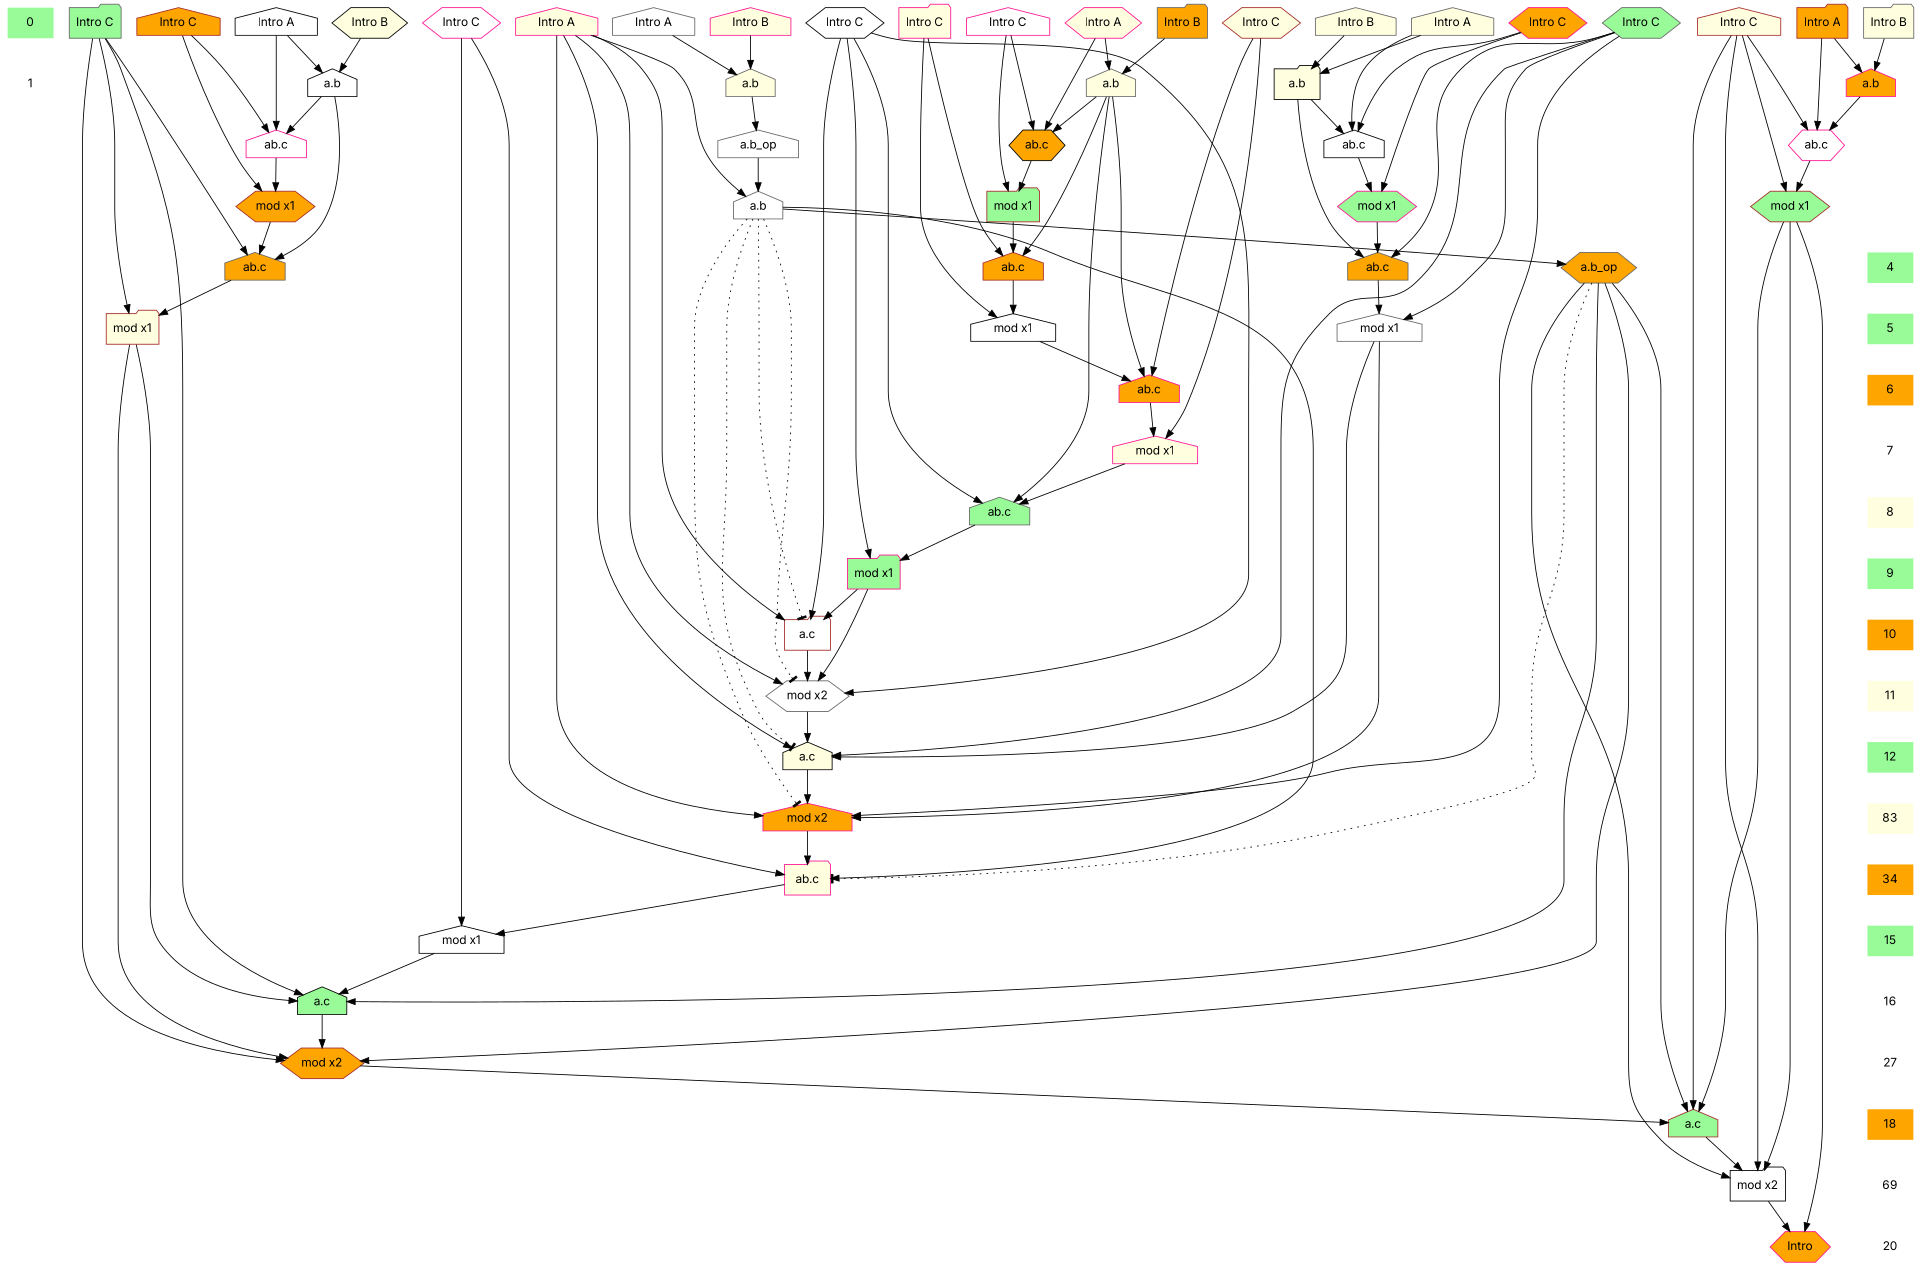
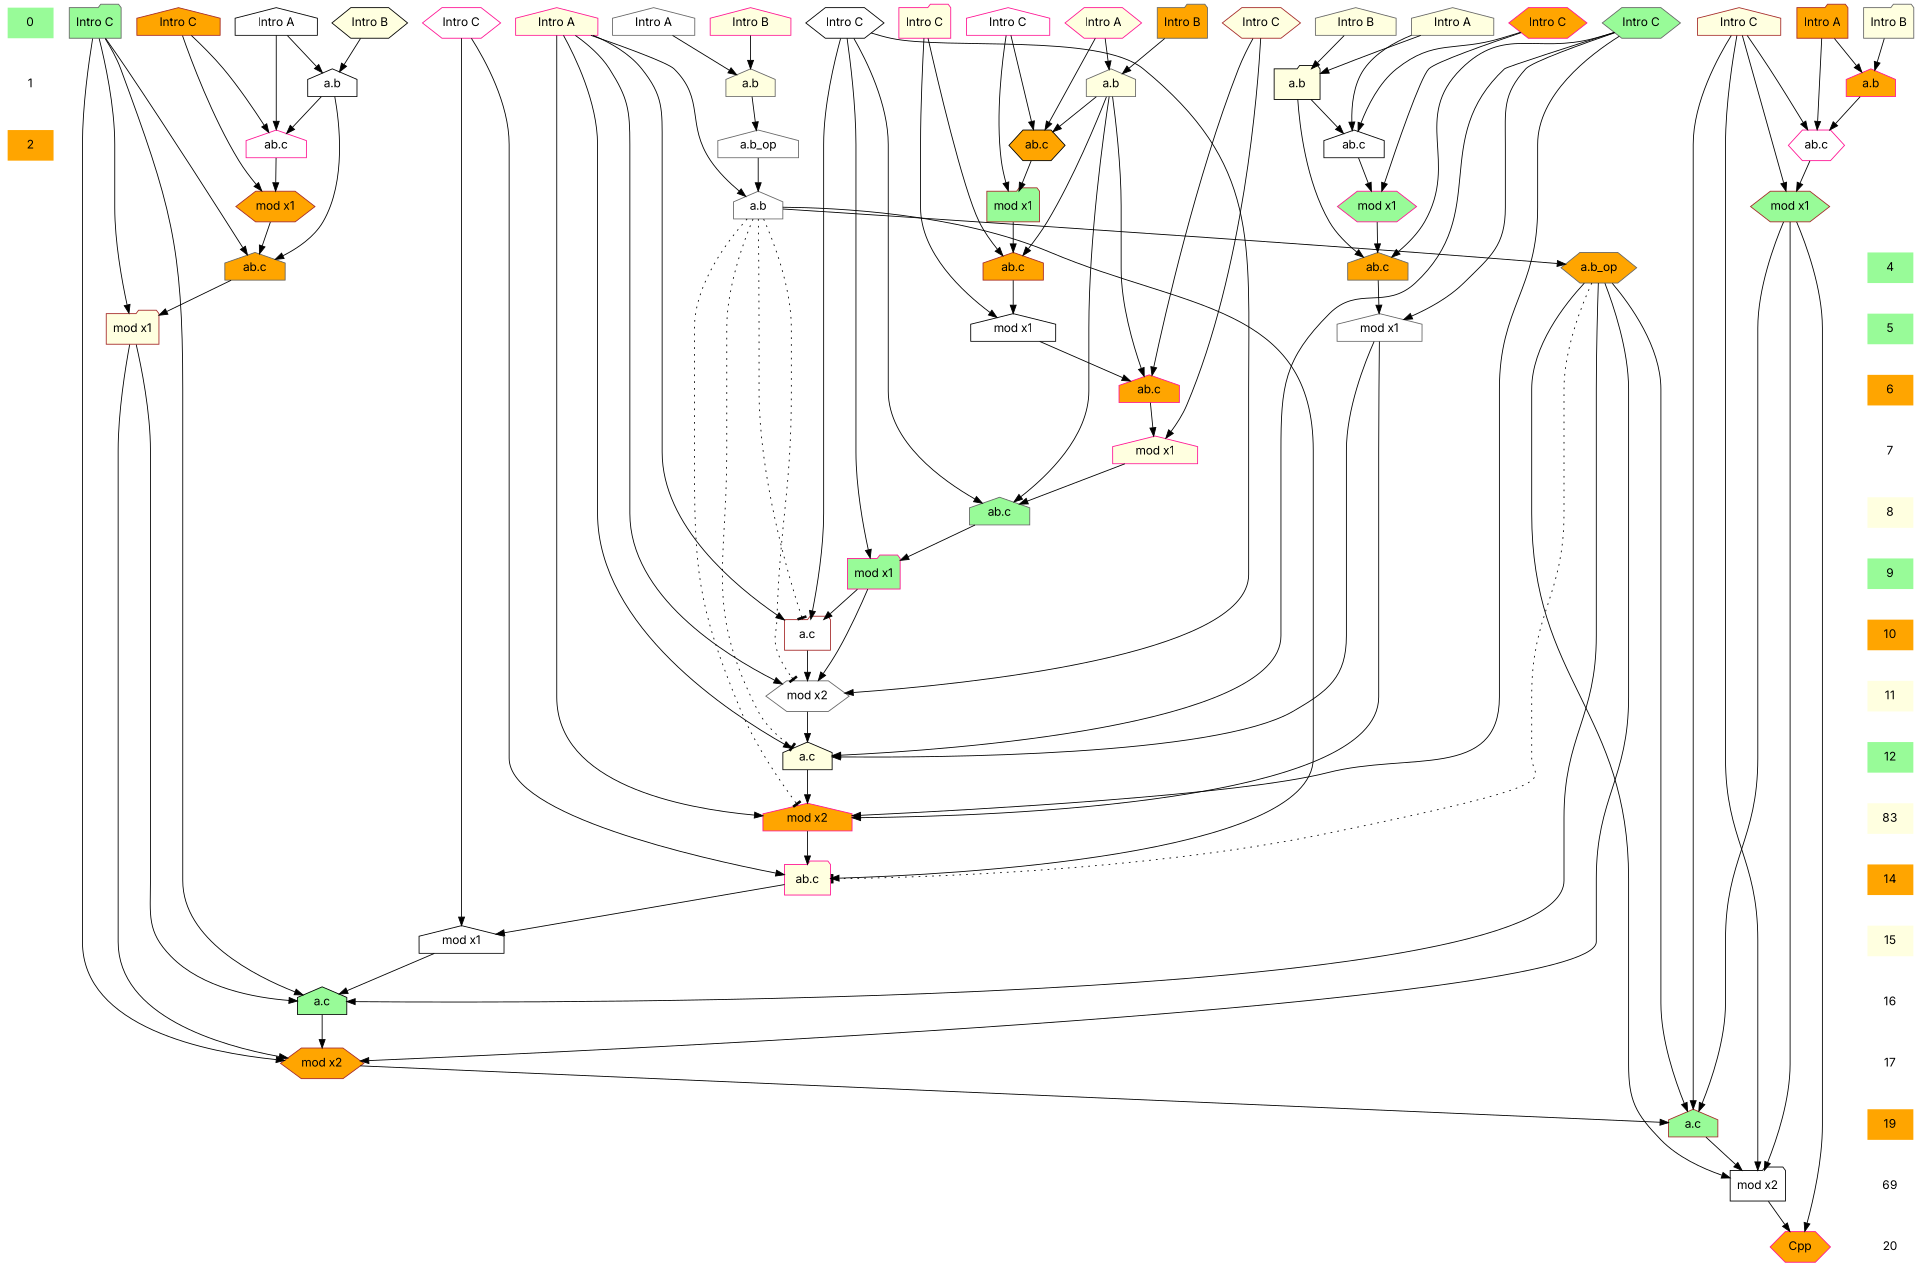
none -> (31, 145)
(1890, 880) -> (1890, 880)
(1890, 941) -> (1890, 941)
(1890, 1063) -> (1890, 1063)
(1890, 1125) -> (1890, 1125)
(1800, 1247) -> (1800, 1247)
